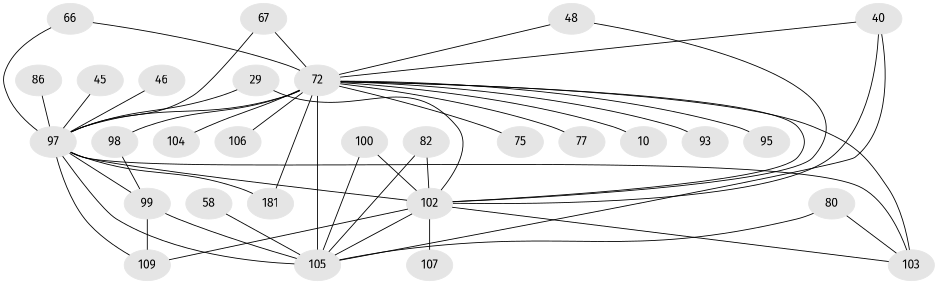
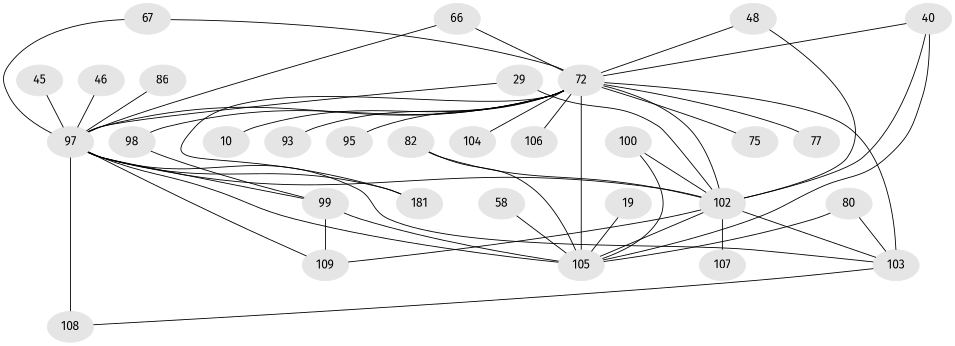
none -> (628, 204)
none -> (70, 327)
